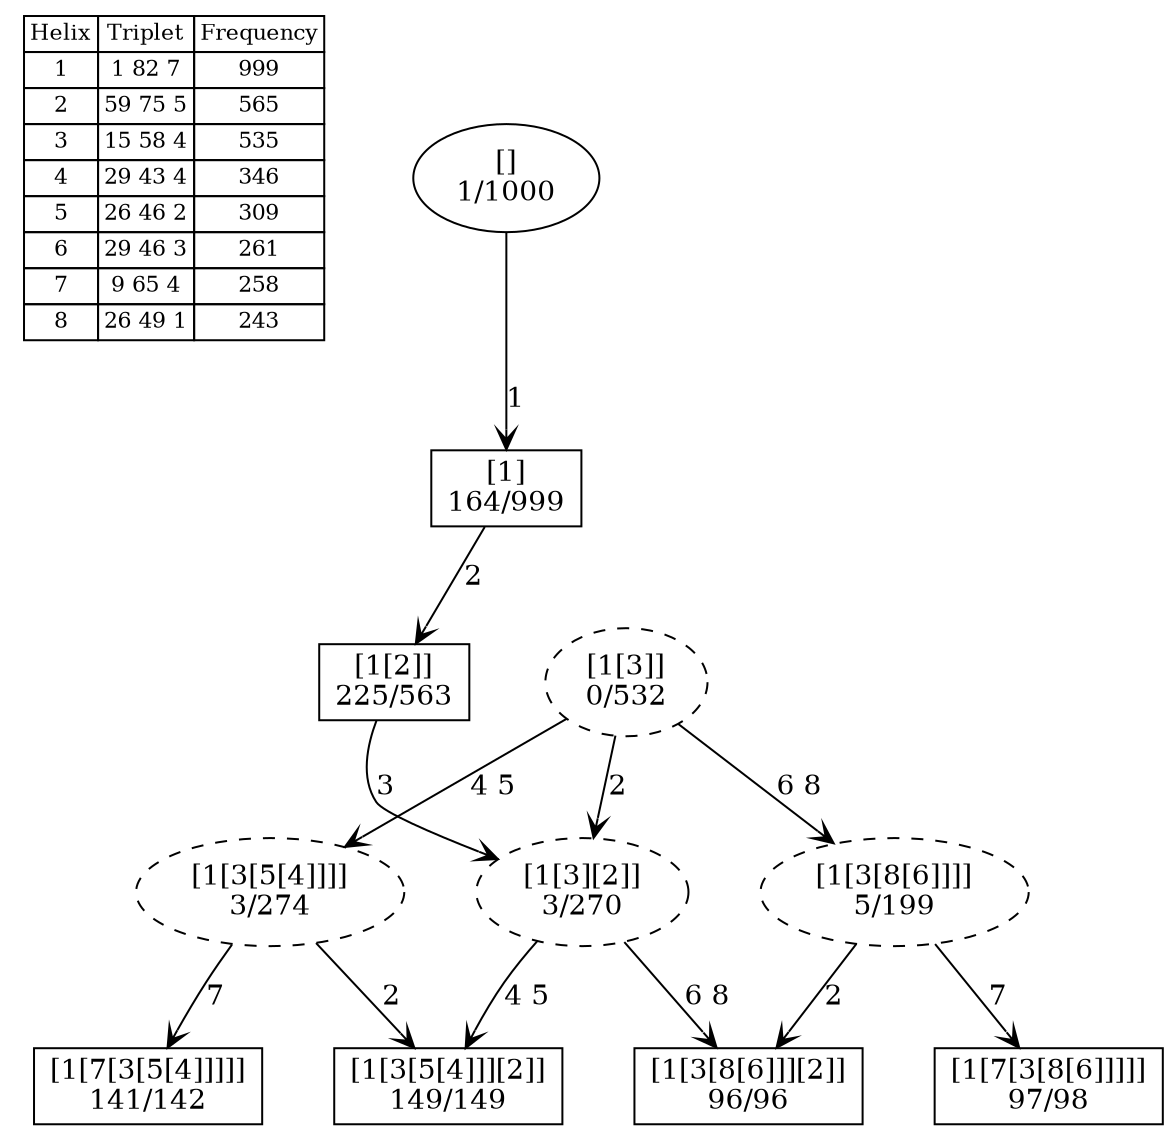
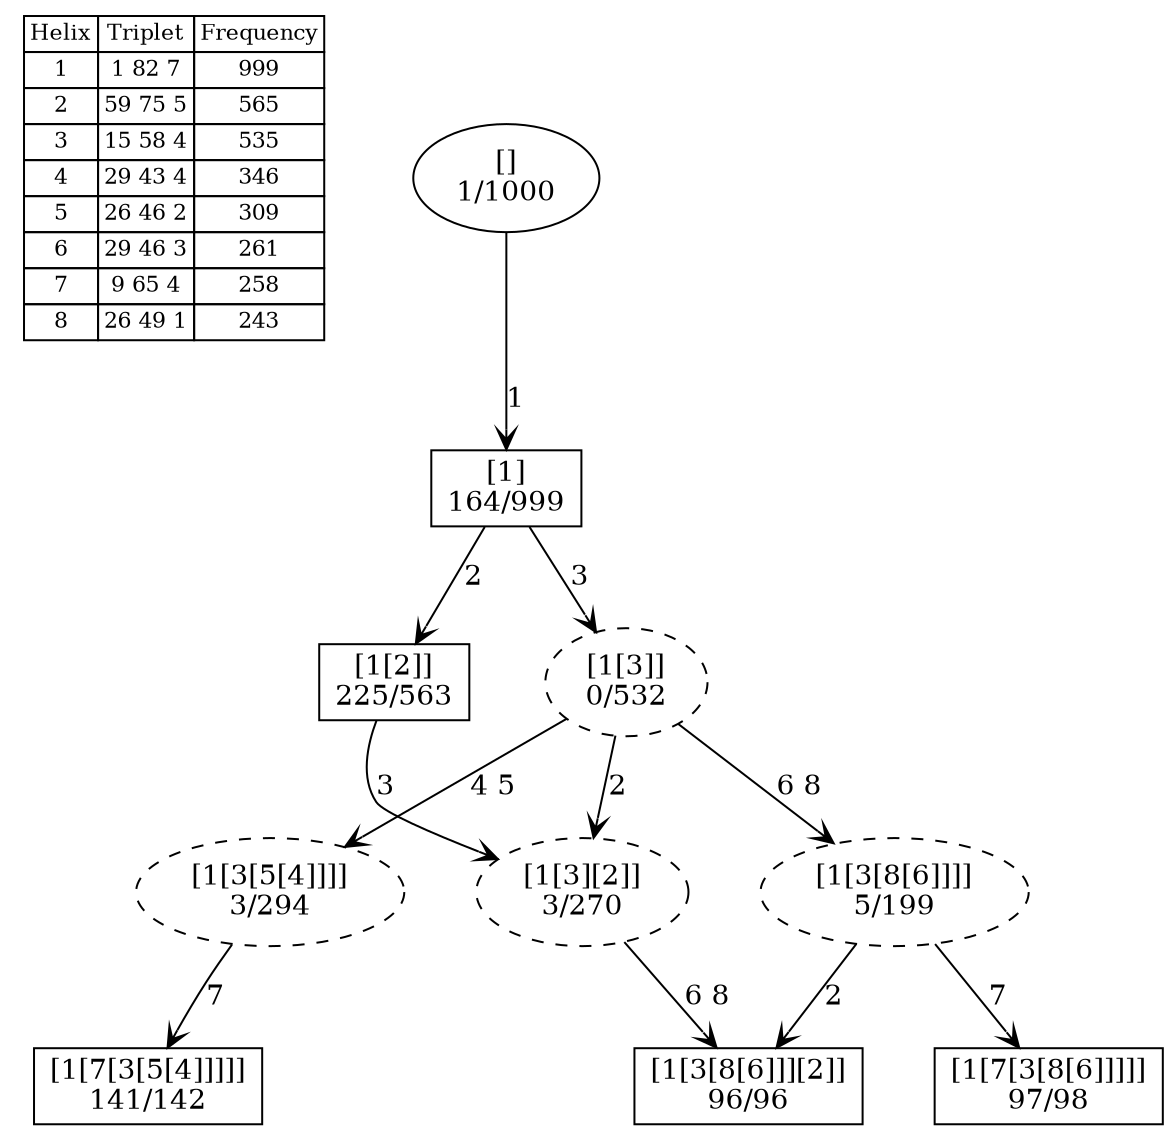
none -> (557, 571)
(270, 892) -> (270, 892)
(448, 1086) -> none
